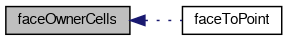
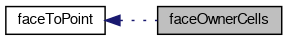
(164, 20) -> (139, 20)
